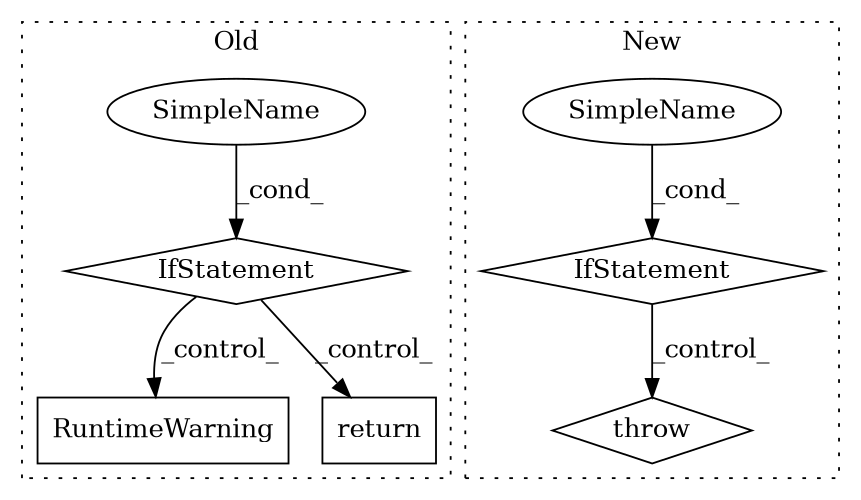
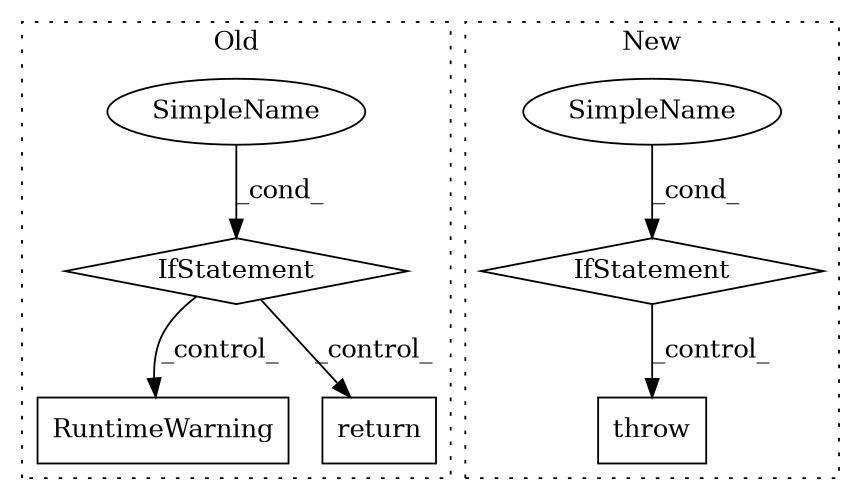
(652, 431) -> (652, 431)
